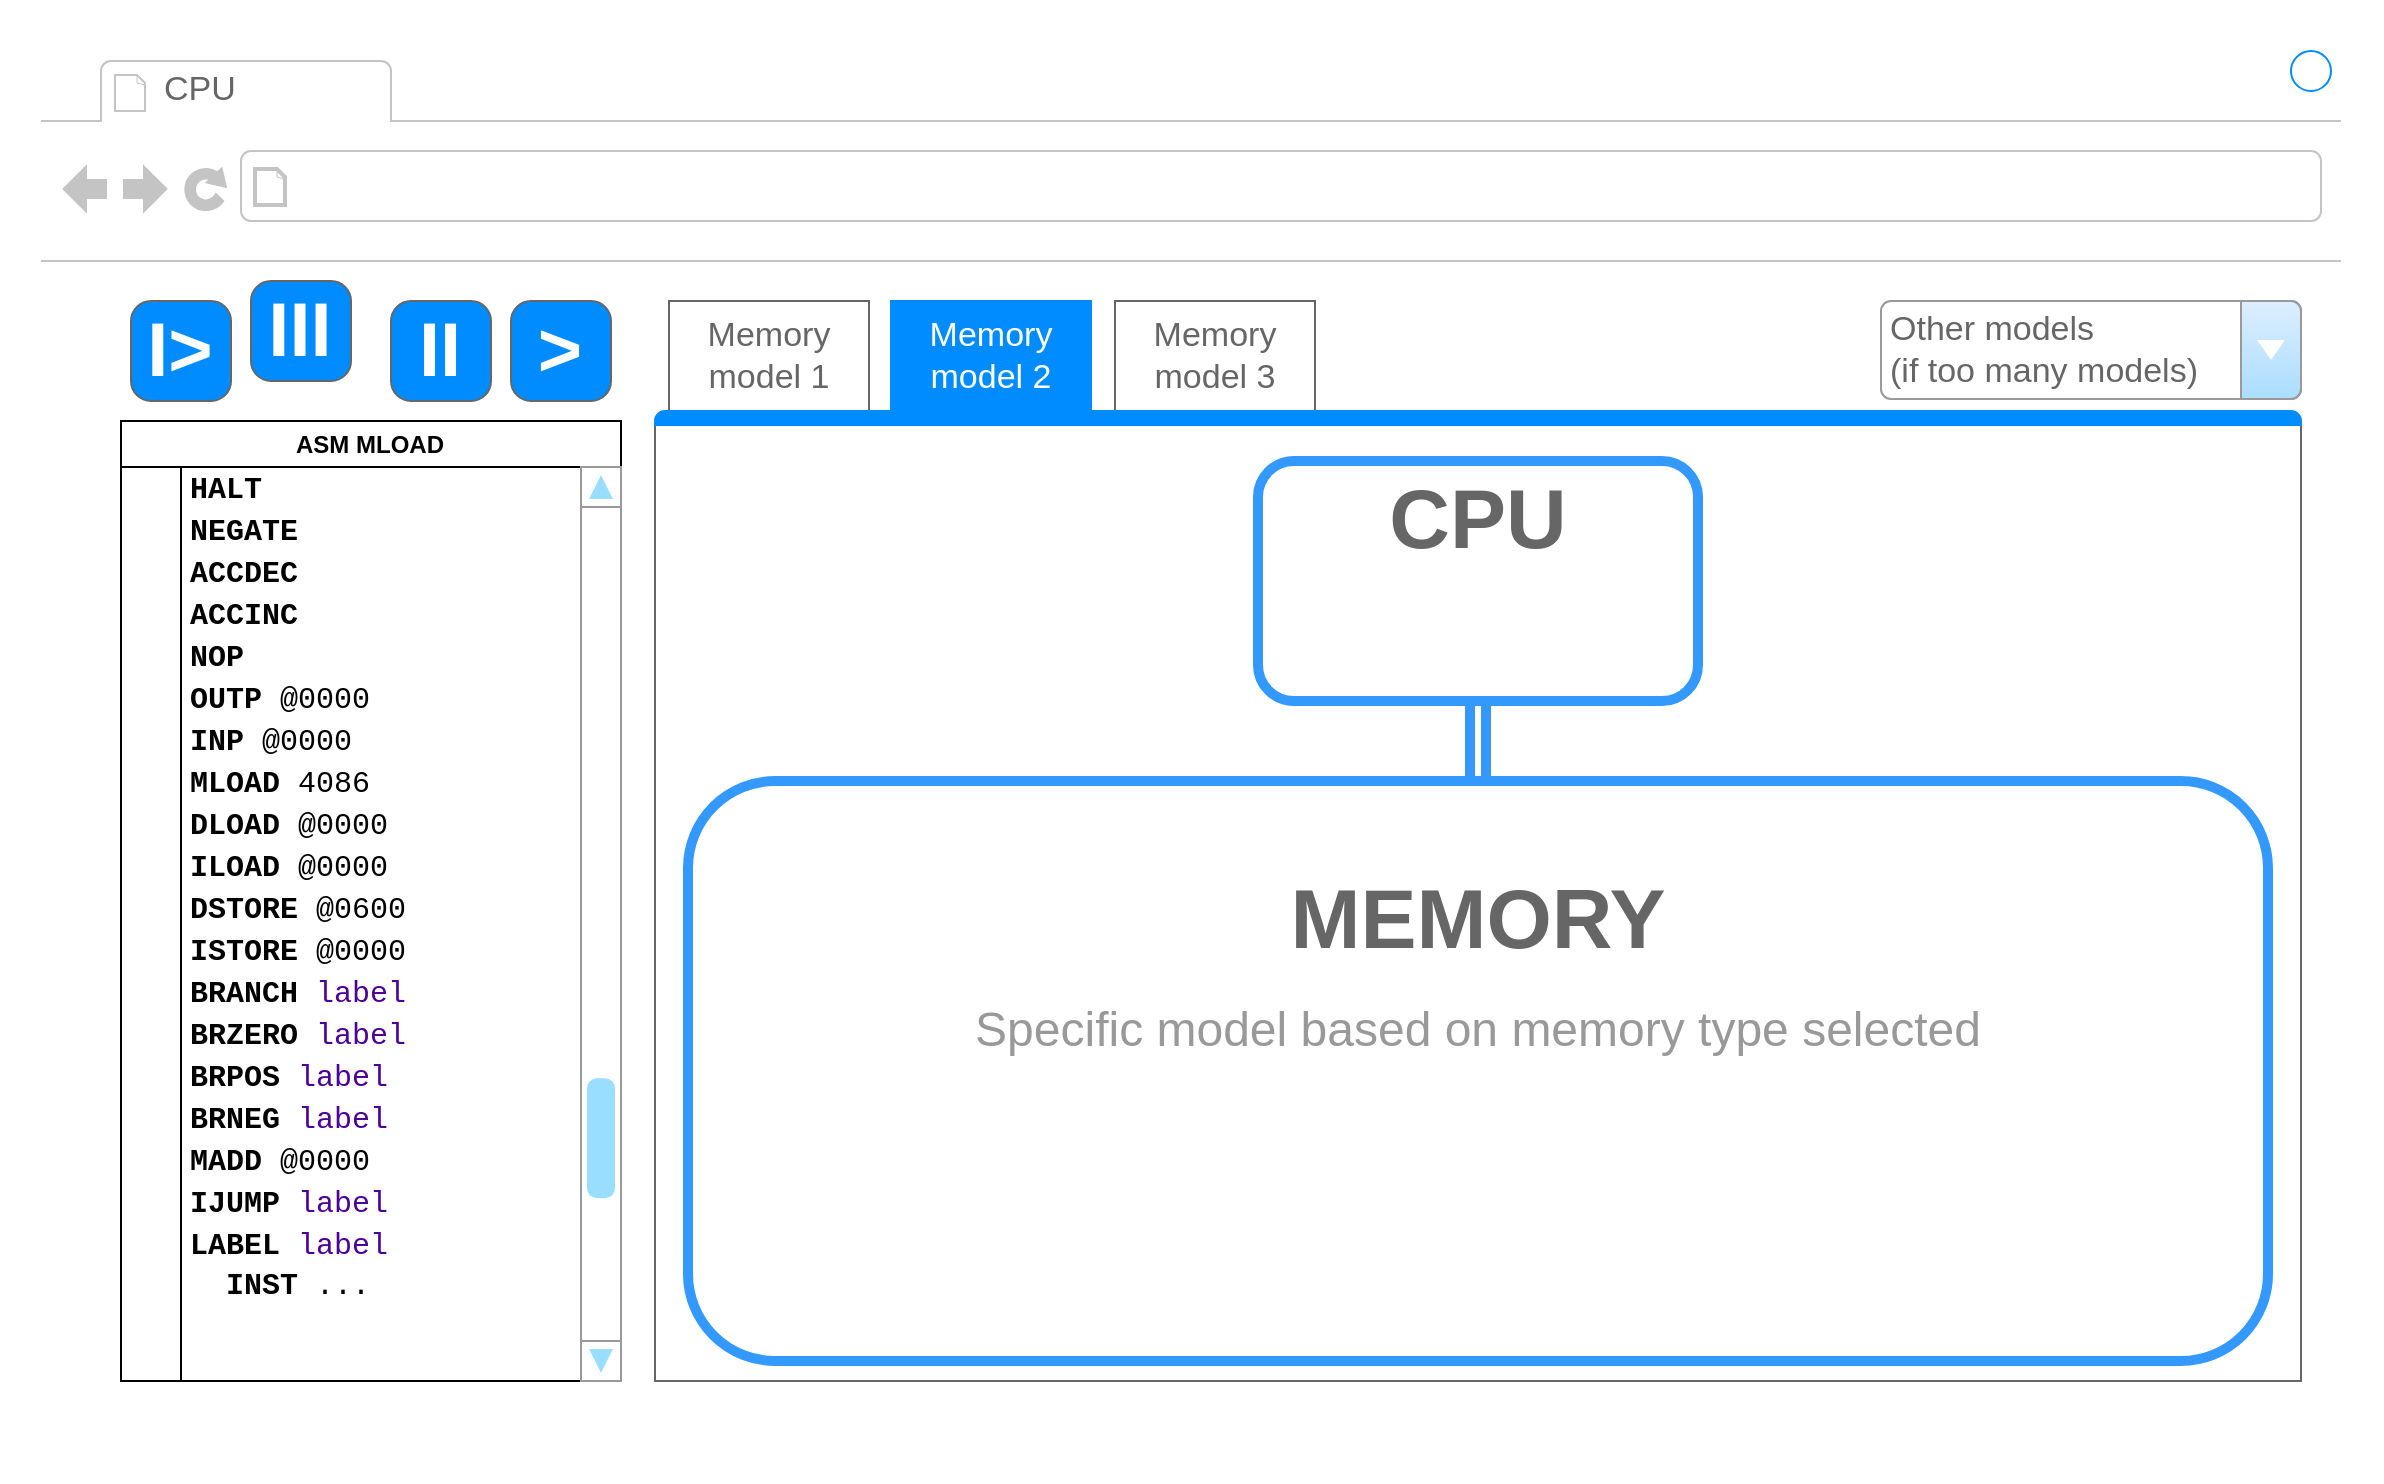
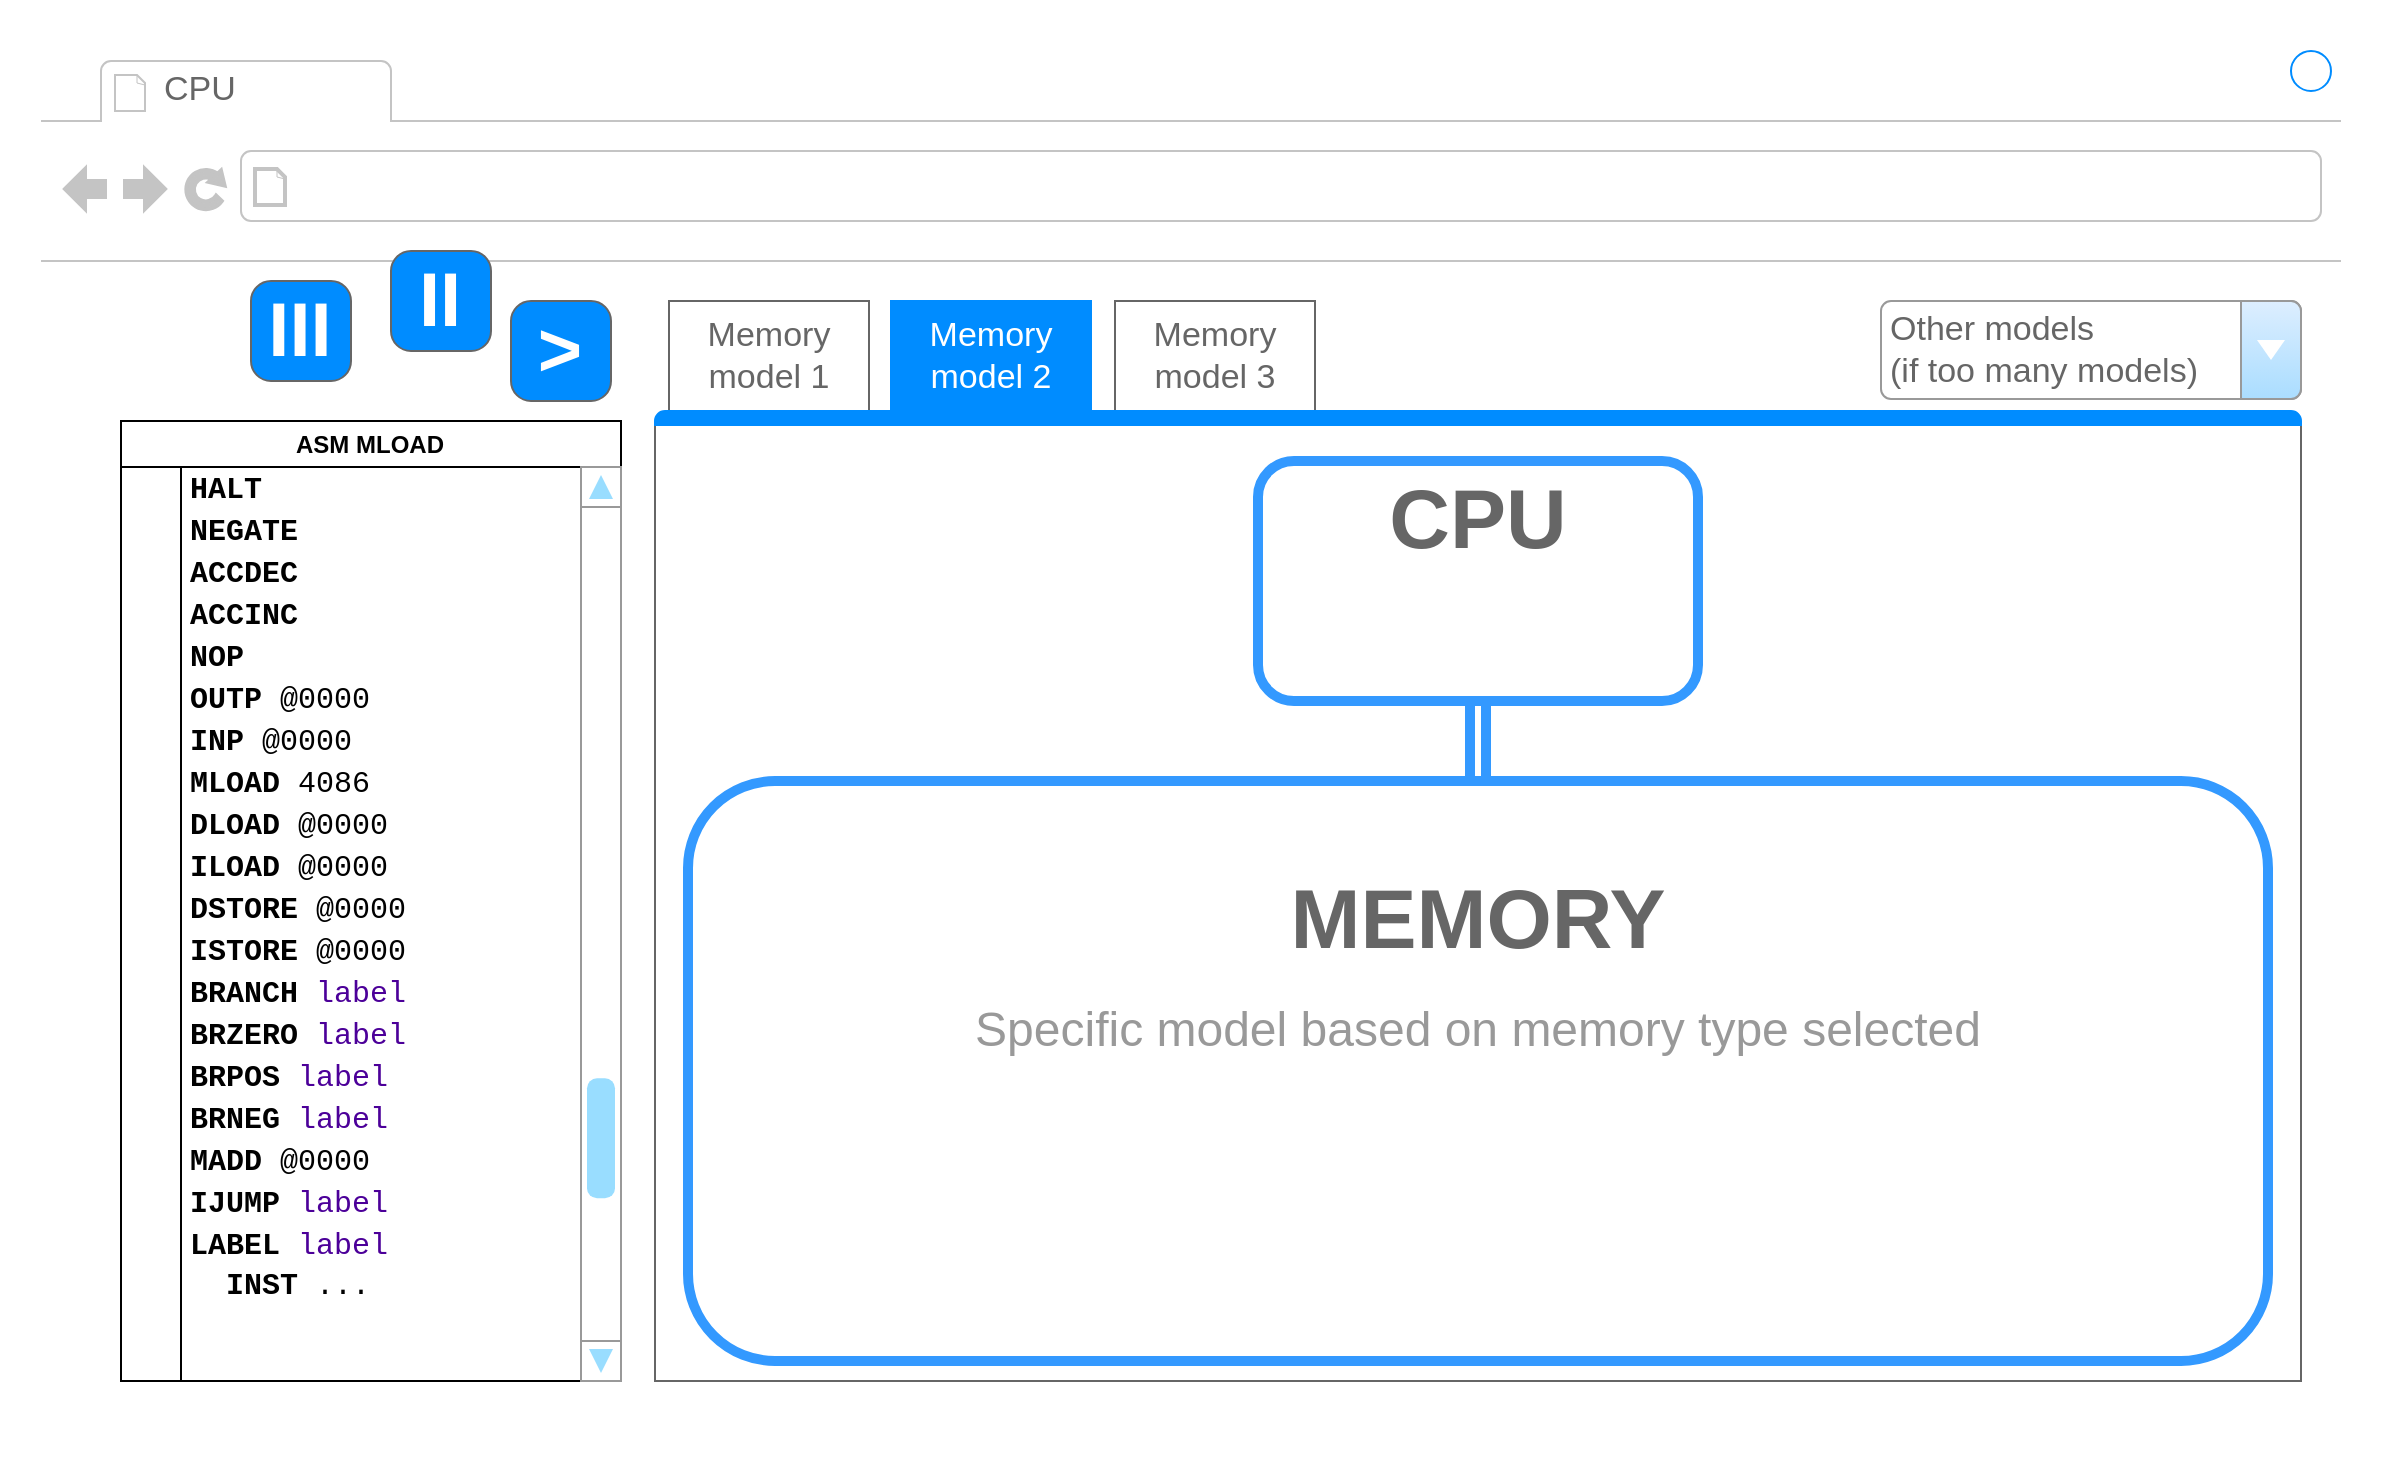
(181, 351) -> none
(441, 351) -> (441, 301)
(288, 831) -> (288, 831)
